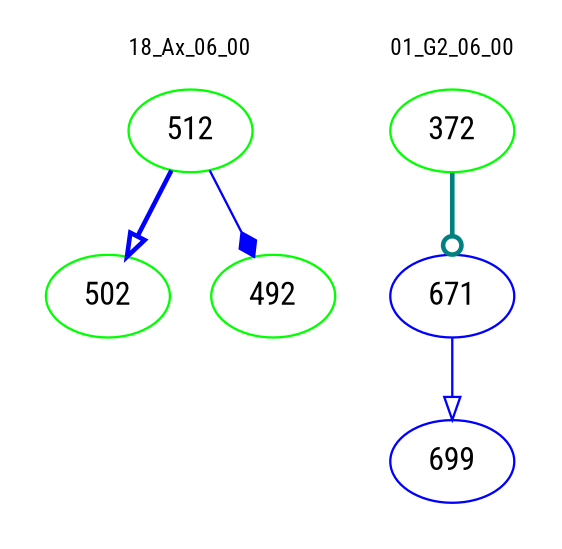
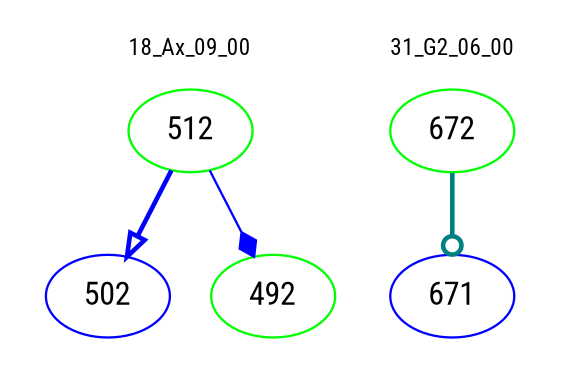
(191, 49) -> (191, 49)
(453, 49) -> (453, 49)
(452, 131) -> (452, 131)
(108, 296) -> (108, 296)
(452, 461) -> none
